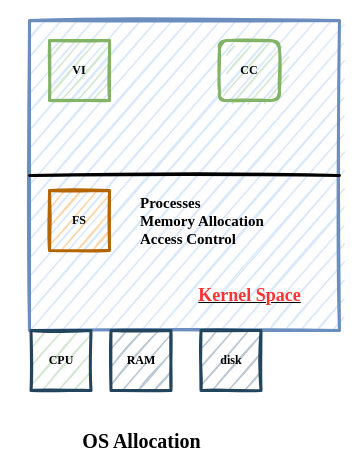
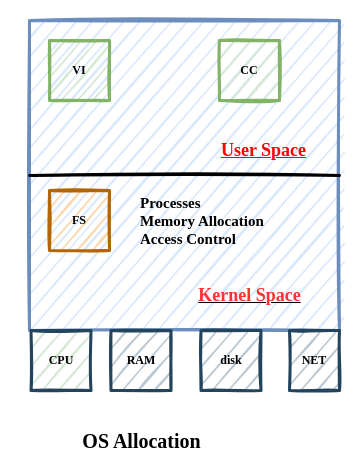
(250, 71) -> (250, 71)
none -> (263, 151)
none -> (315, 361)
